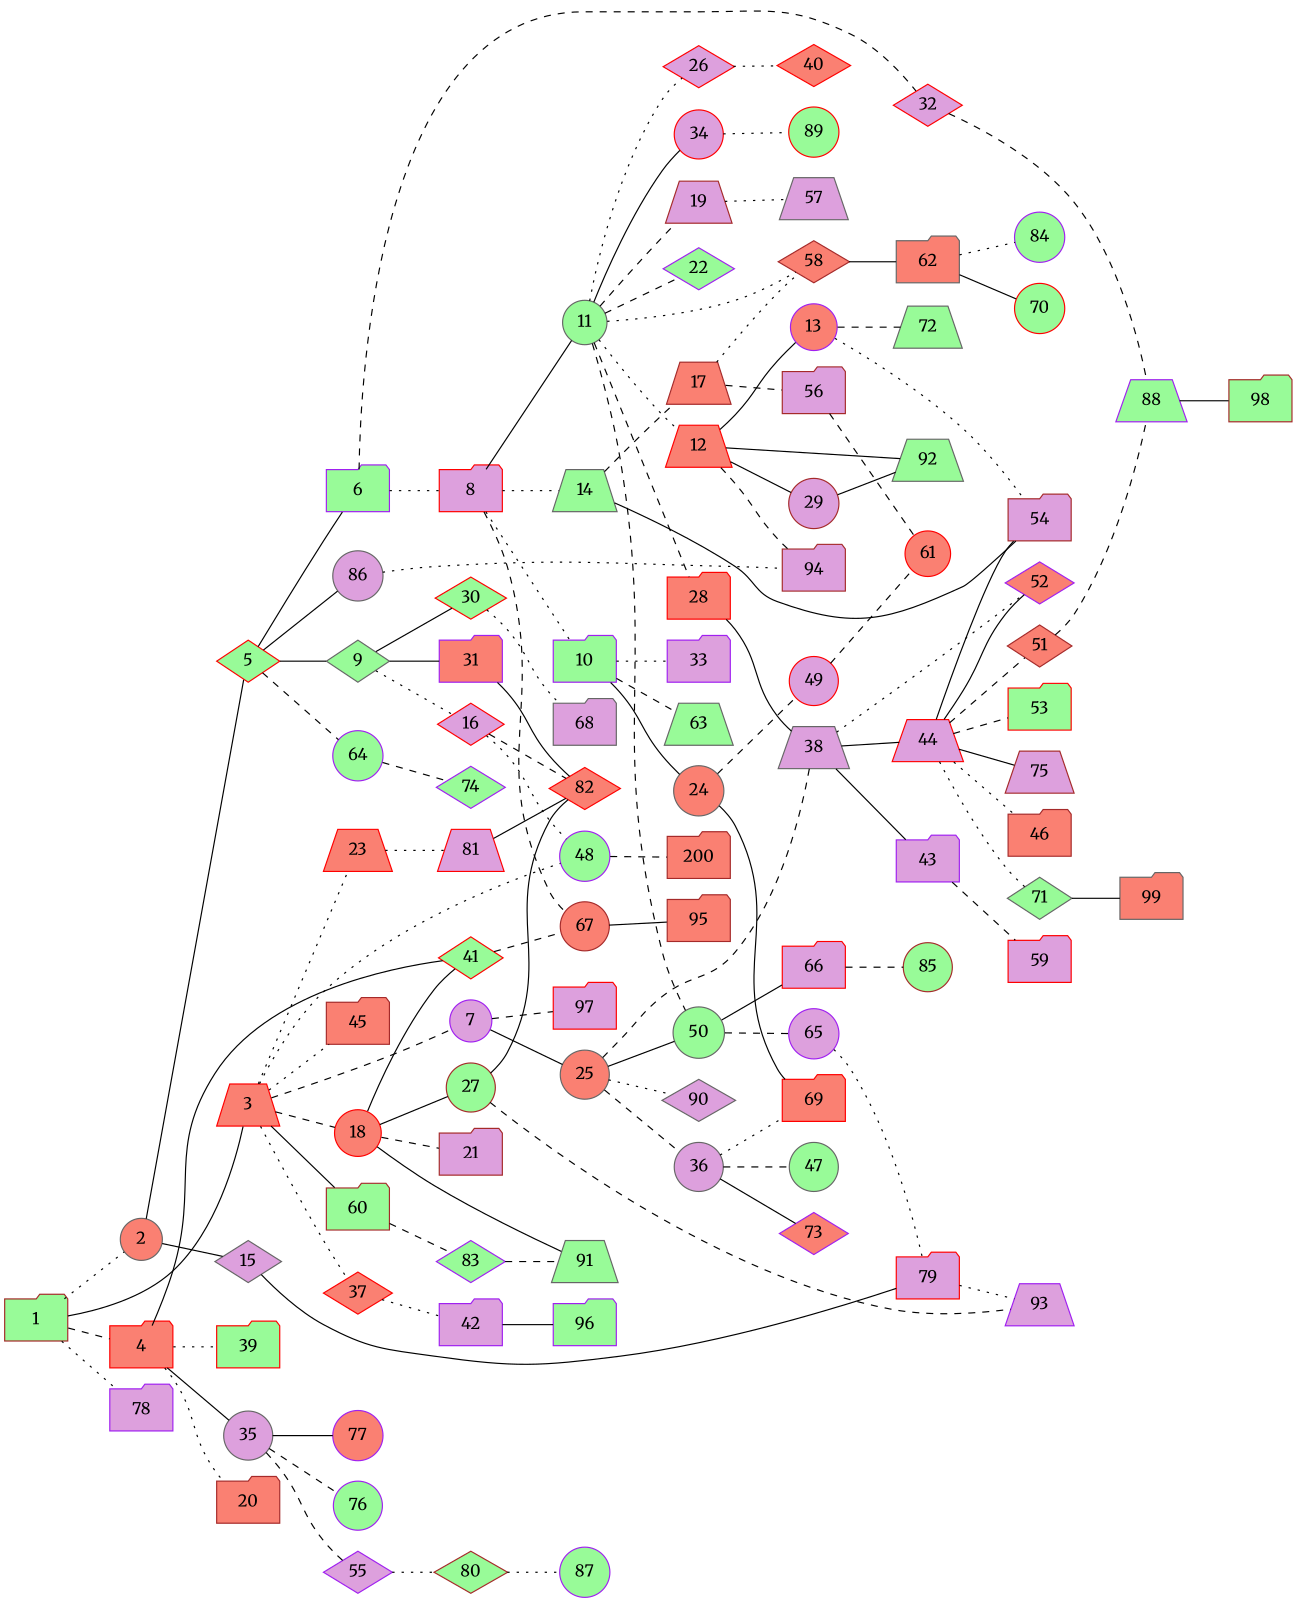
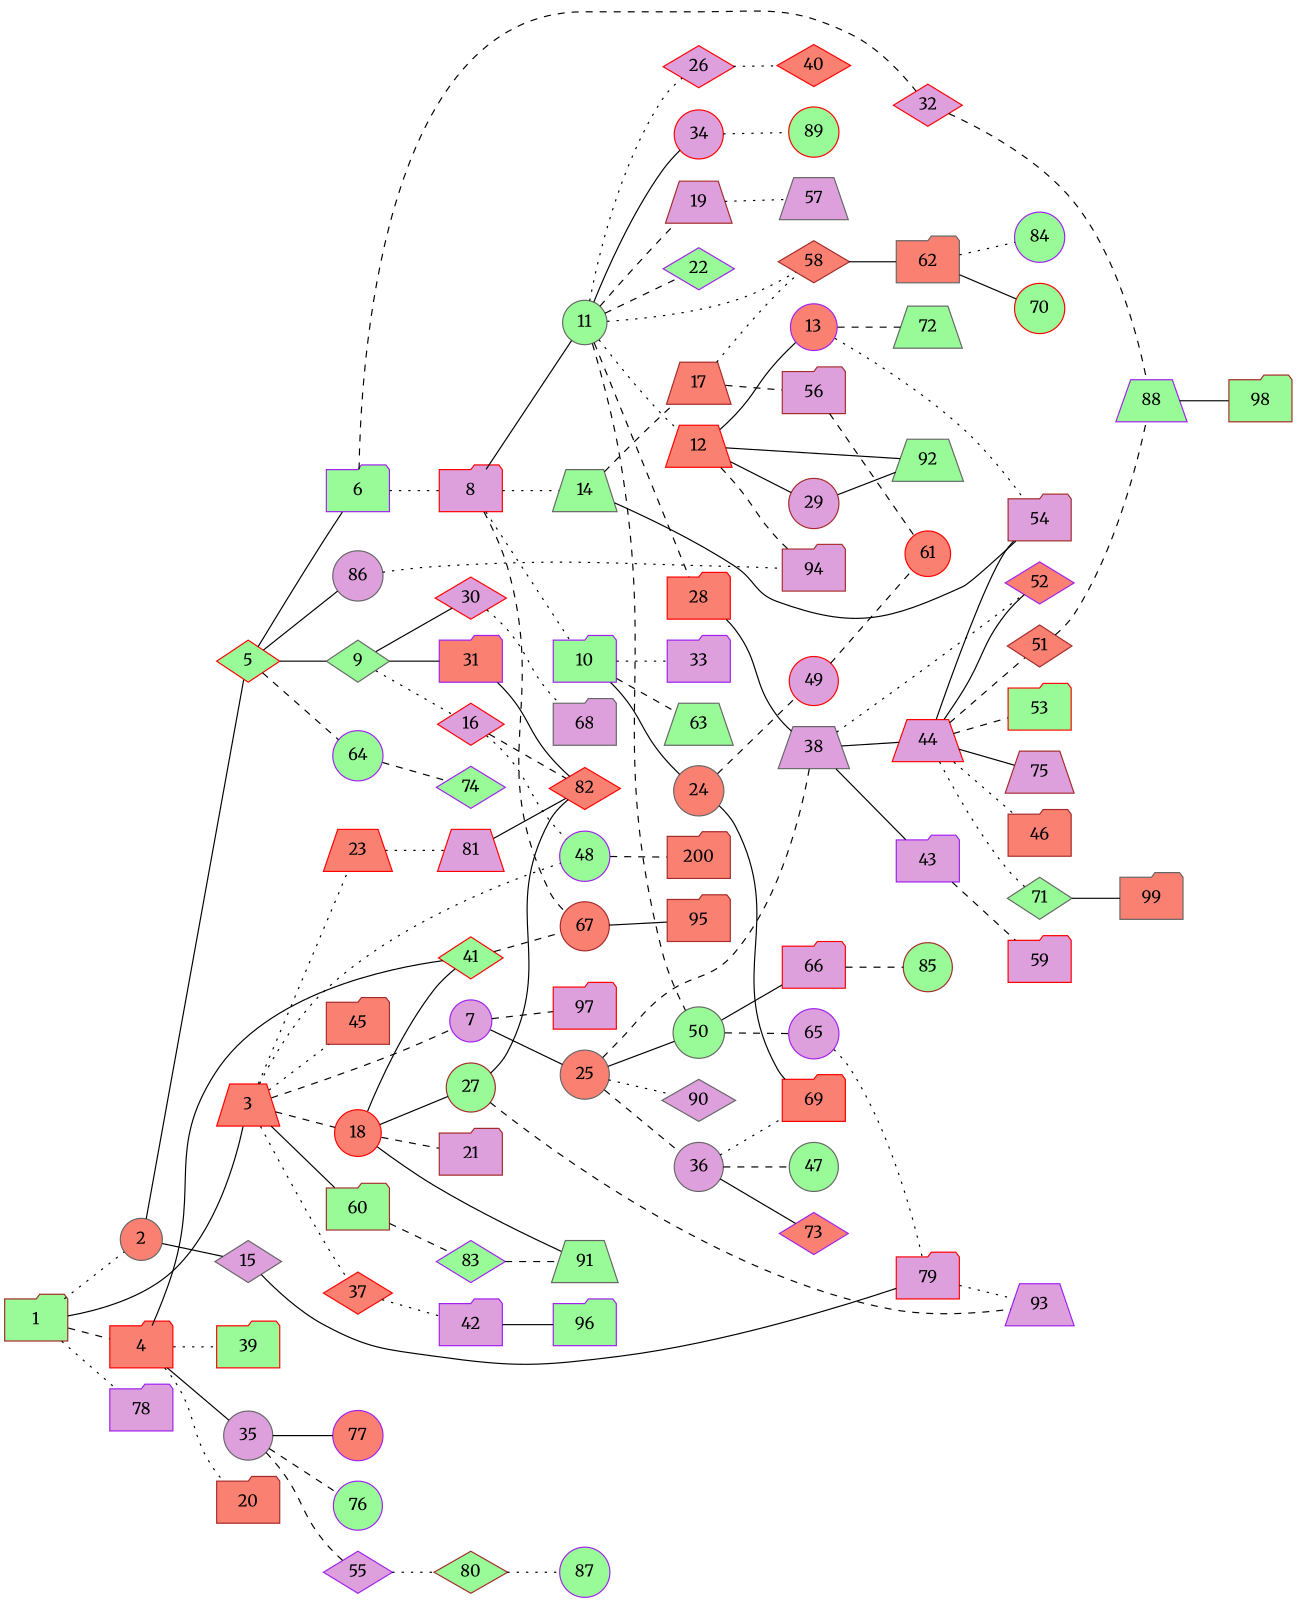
(471, 598) -> (471, 598)
